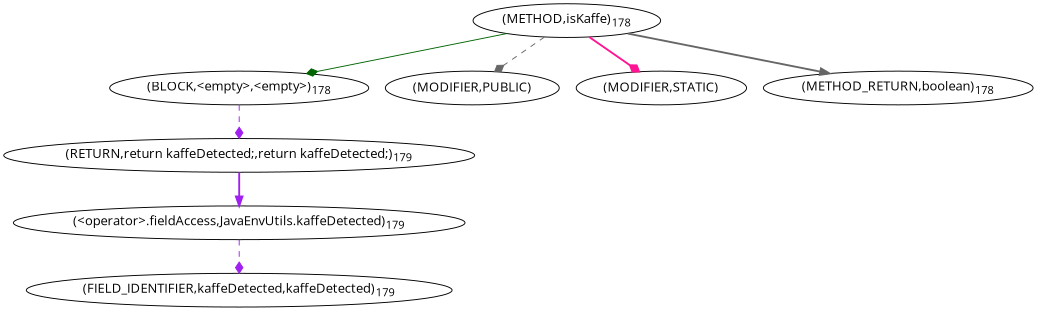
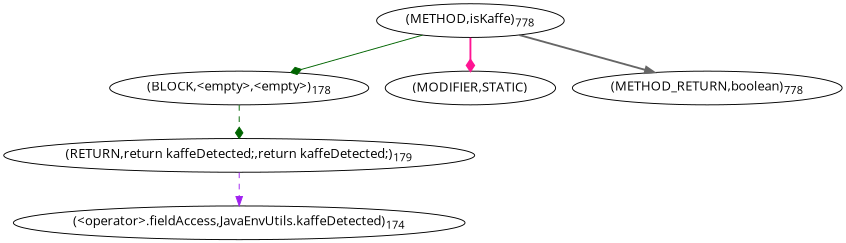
(622, 19) -> (525, 19)
(985, 87) -> (794, 87)
(472, 88) -> none
(239, 116) -> (239, 116)
(239, 185) -> (239, 185)
(396, 221) -> (396, 221)
(239, 290) -> none
